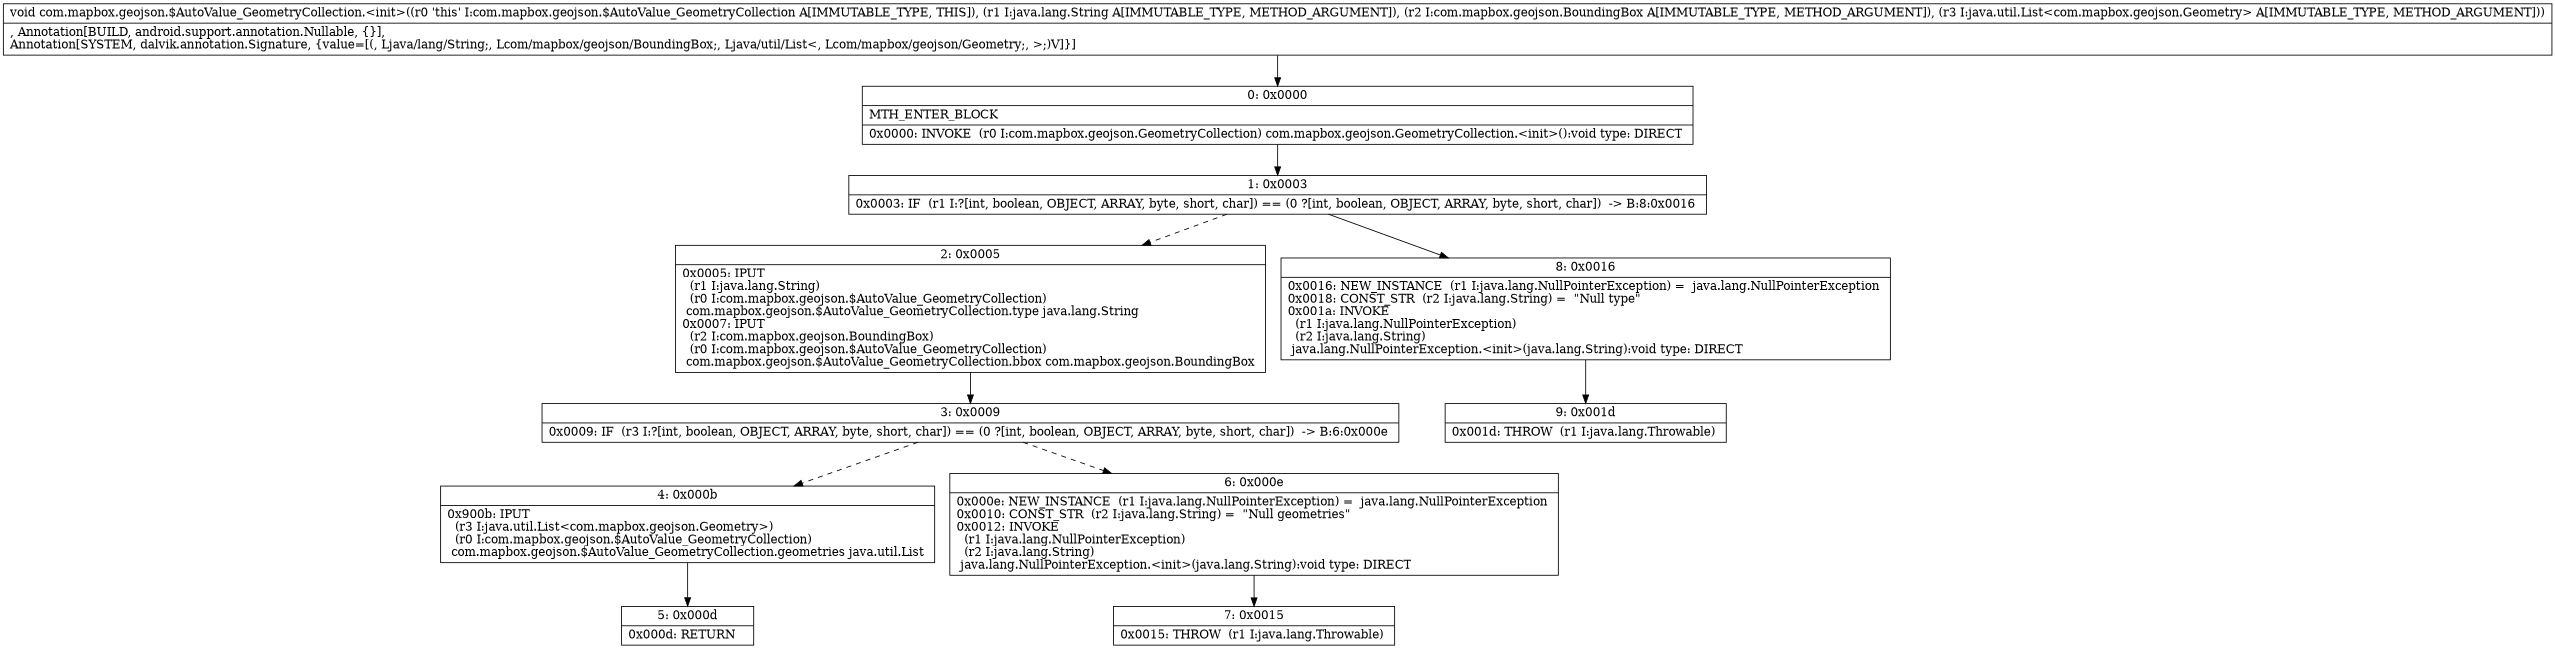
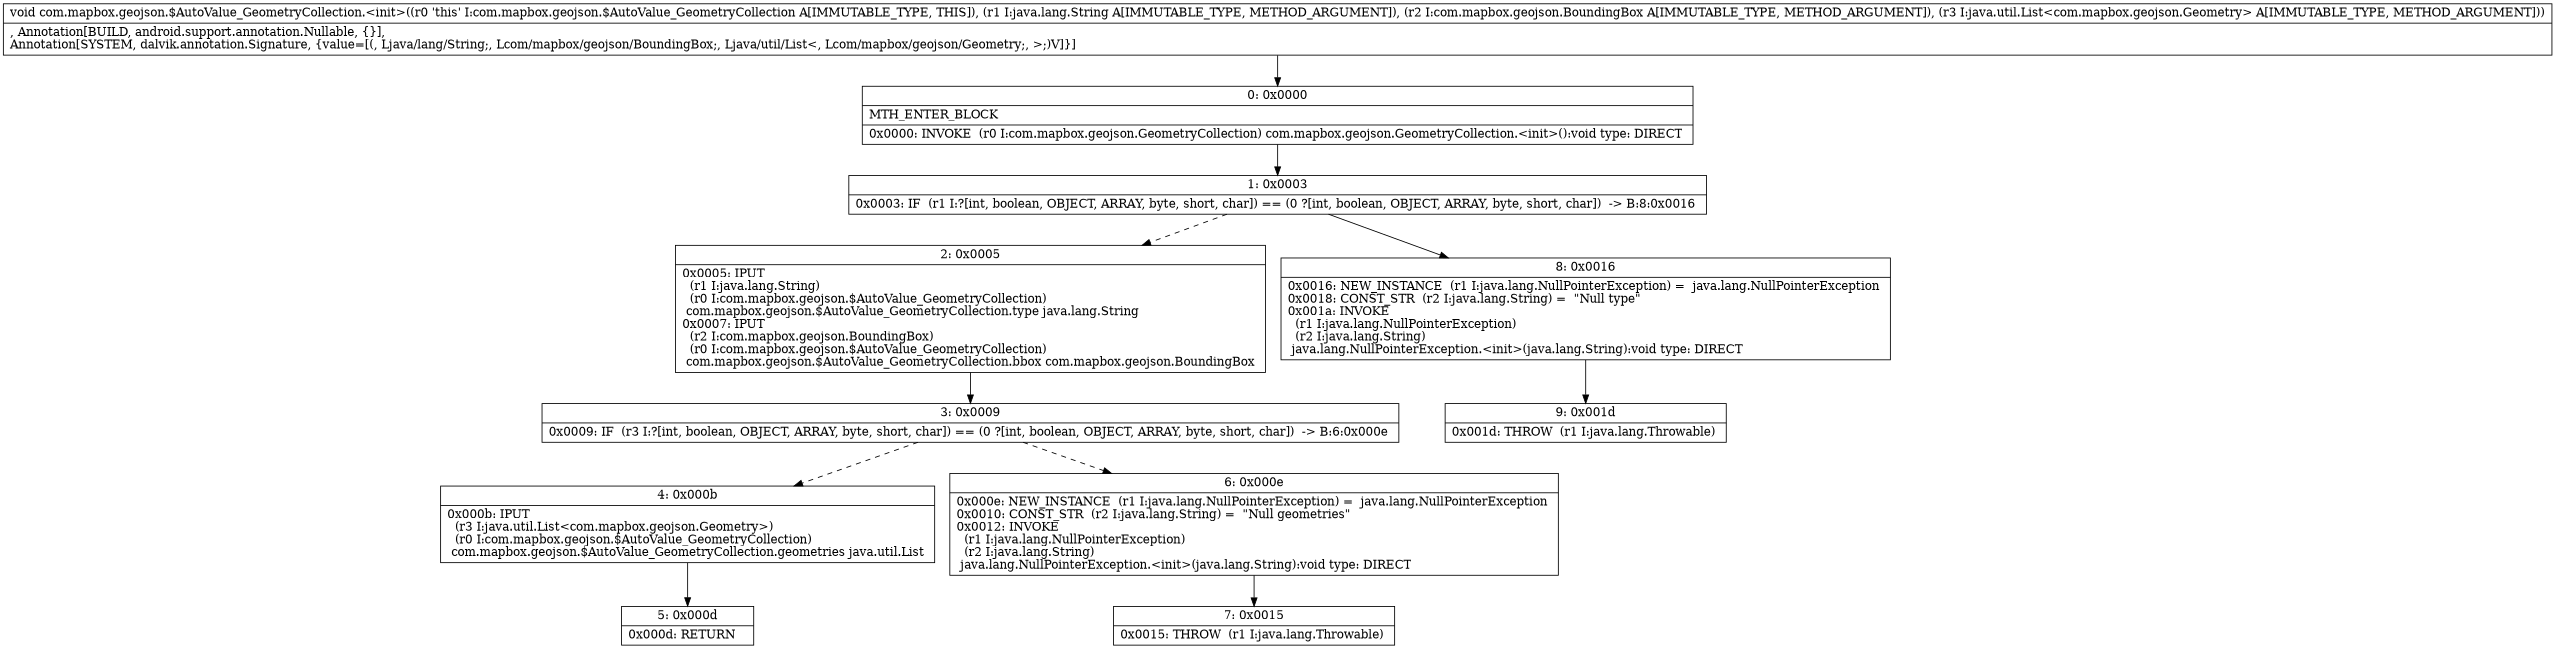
(492, 515) -> (492, 515)
